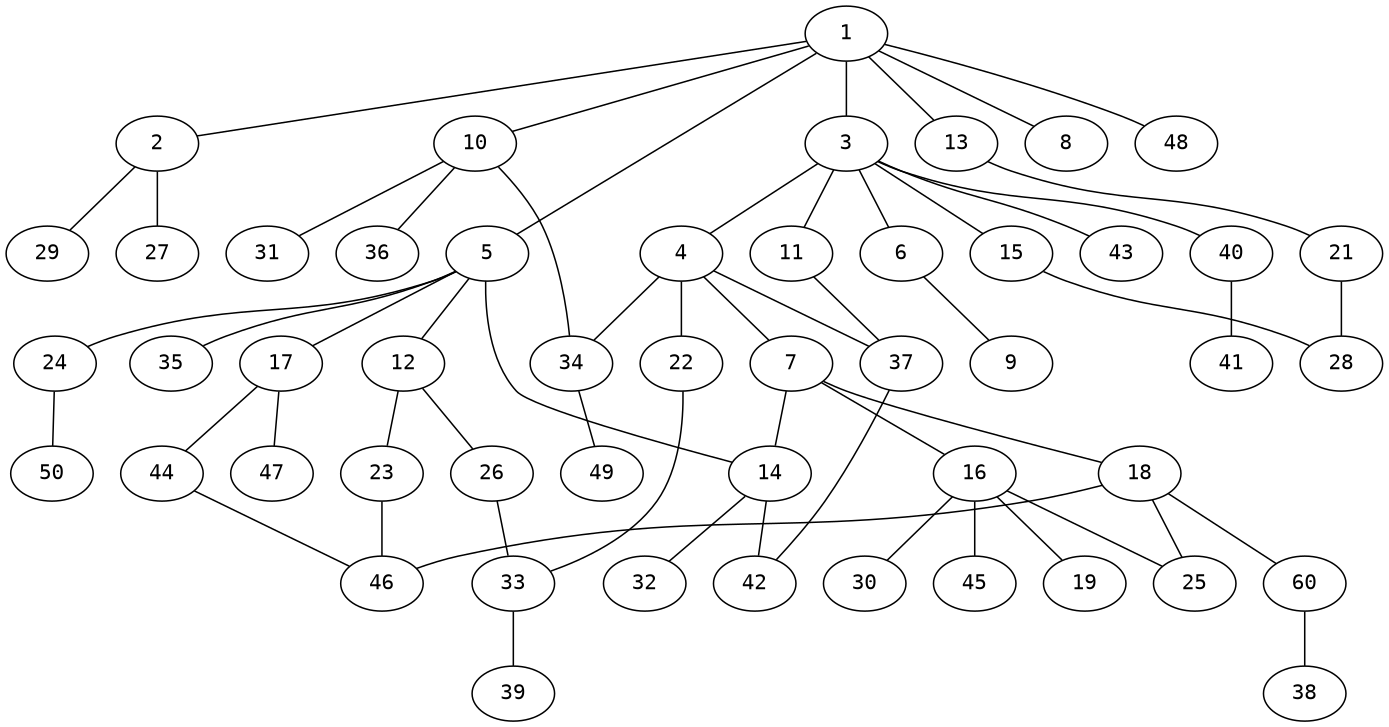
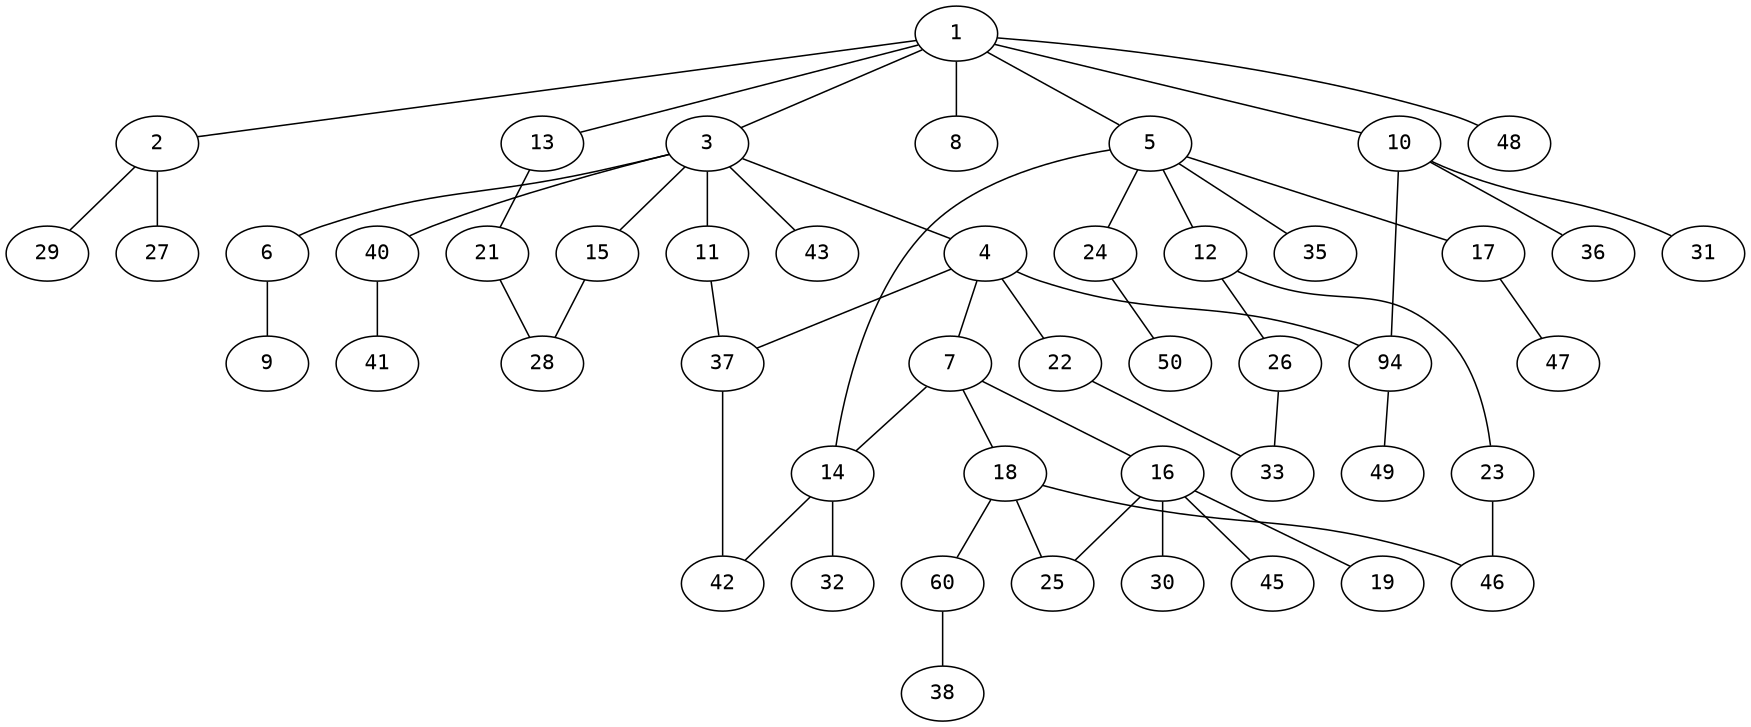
(571, 364) -> (1390, 364)
(162, 474) -> none
(513, 694) -> none
